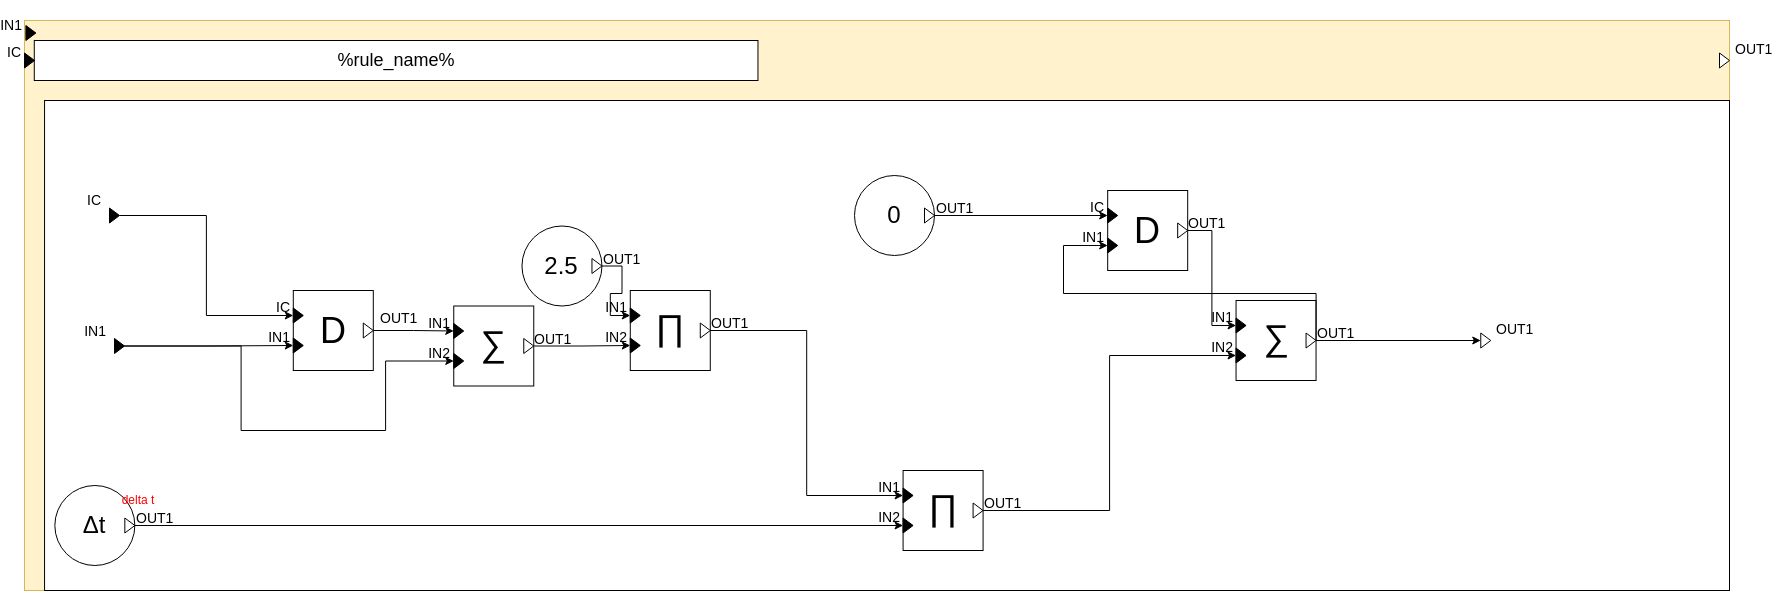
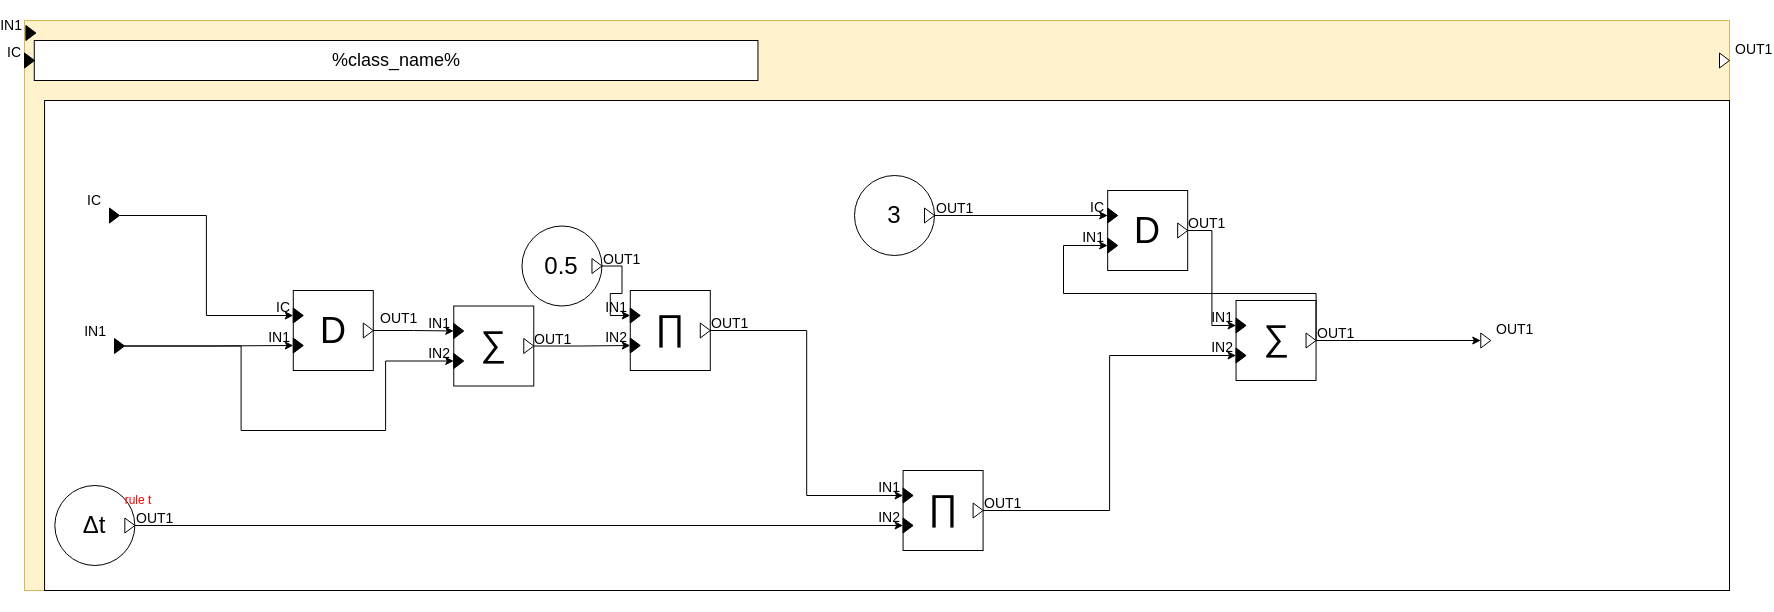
(397, 61) -> (397, 61)
(895, 216) -> (895, 216)
(562, 267) -> (562, 267)
(139, 501) -> (139, 501)
